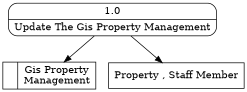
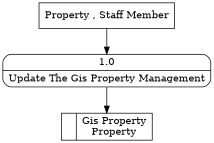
(144, 47) -> (107, 38)
(57, 81) -> (114, 132)
